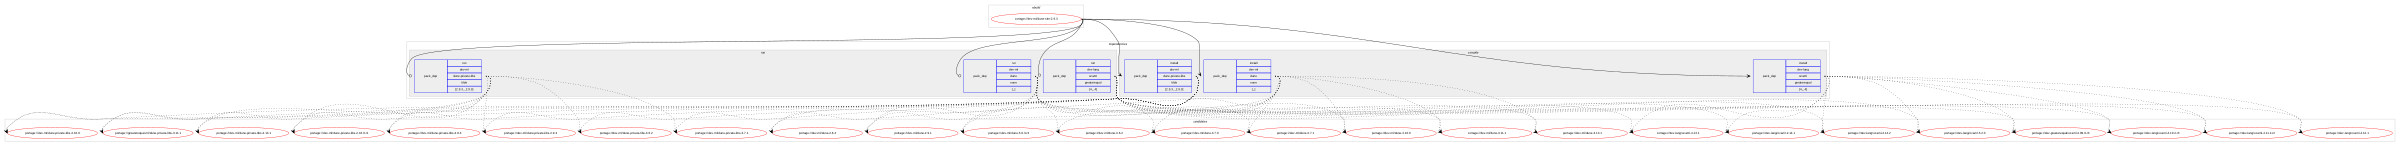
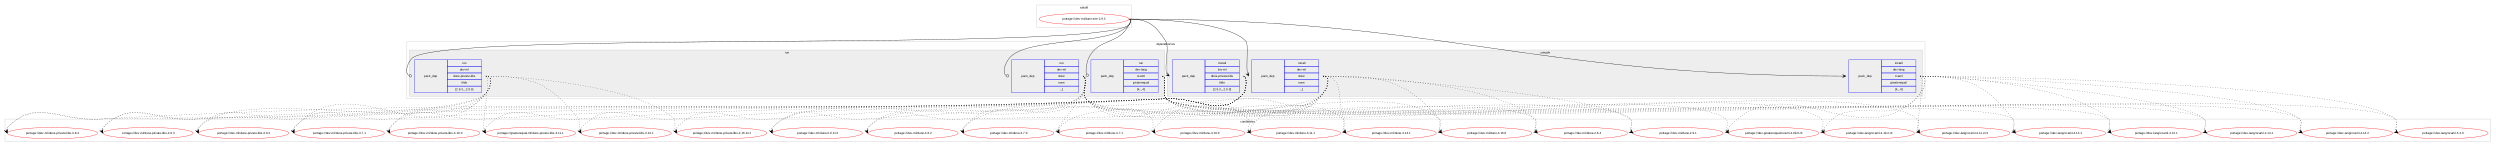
none -> (1487, 133)
